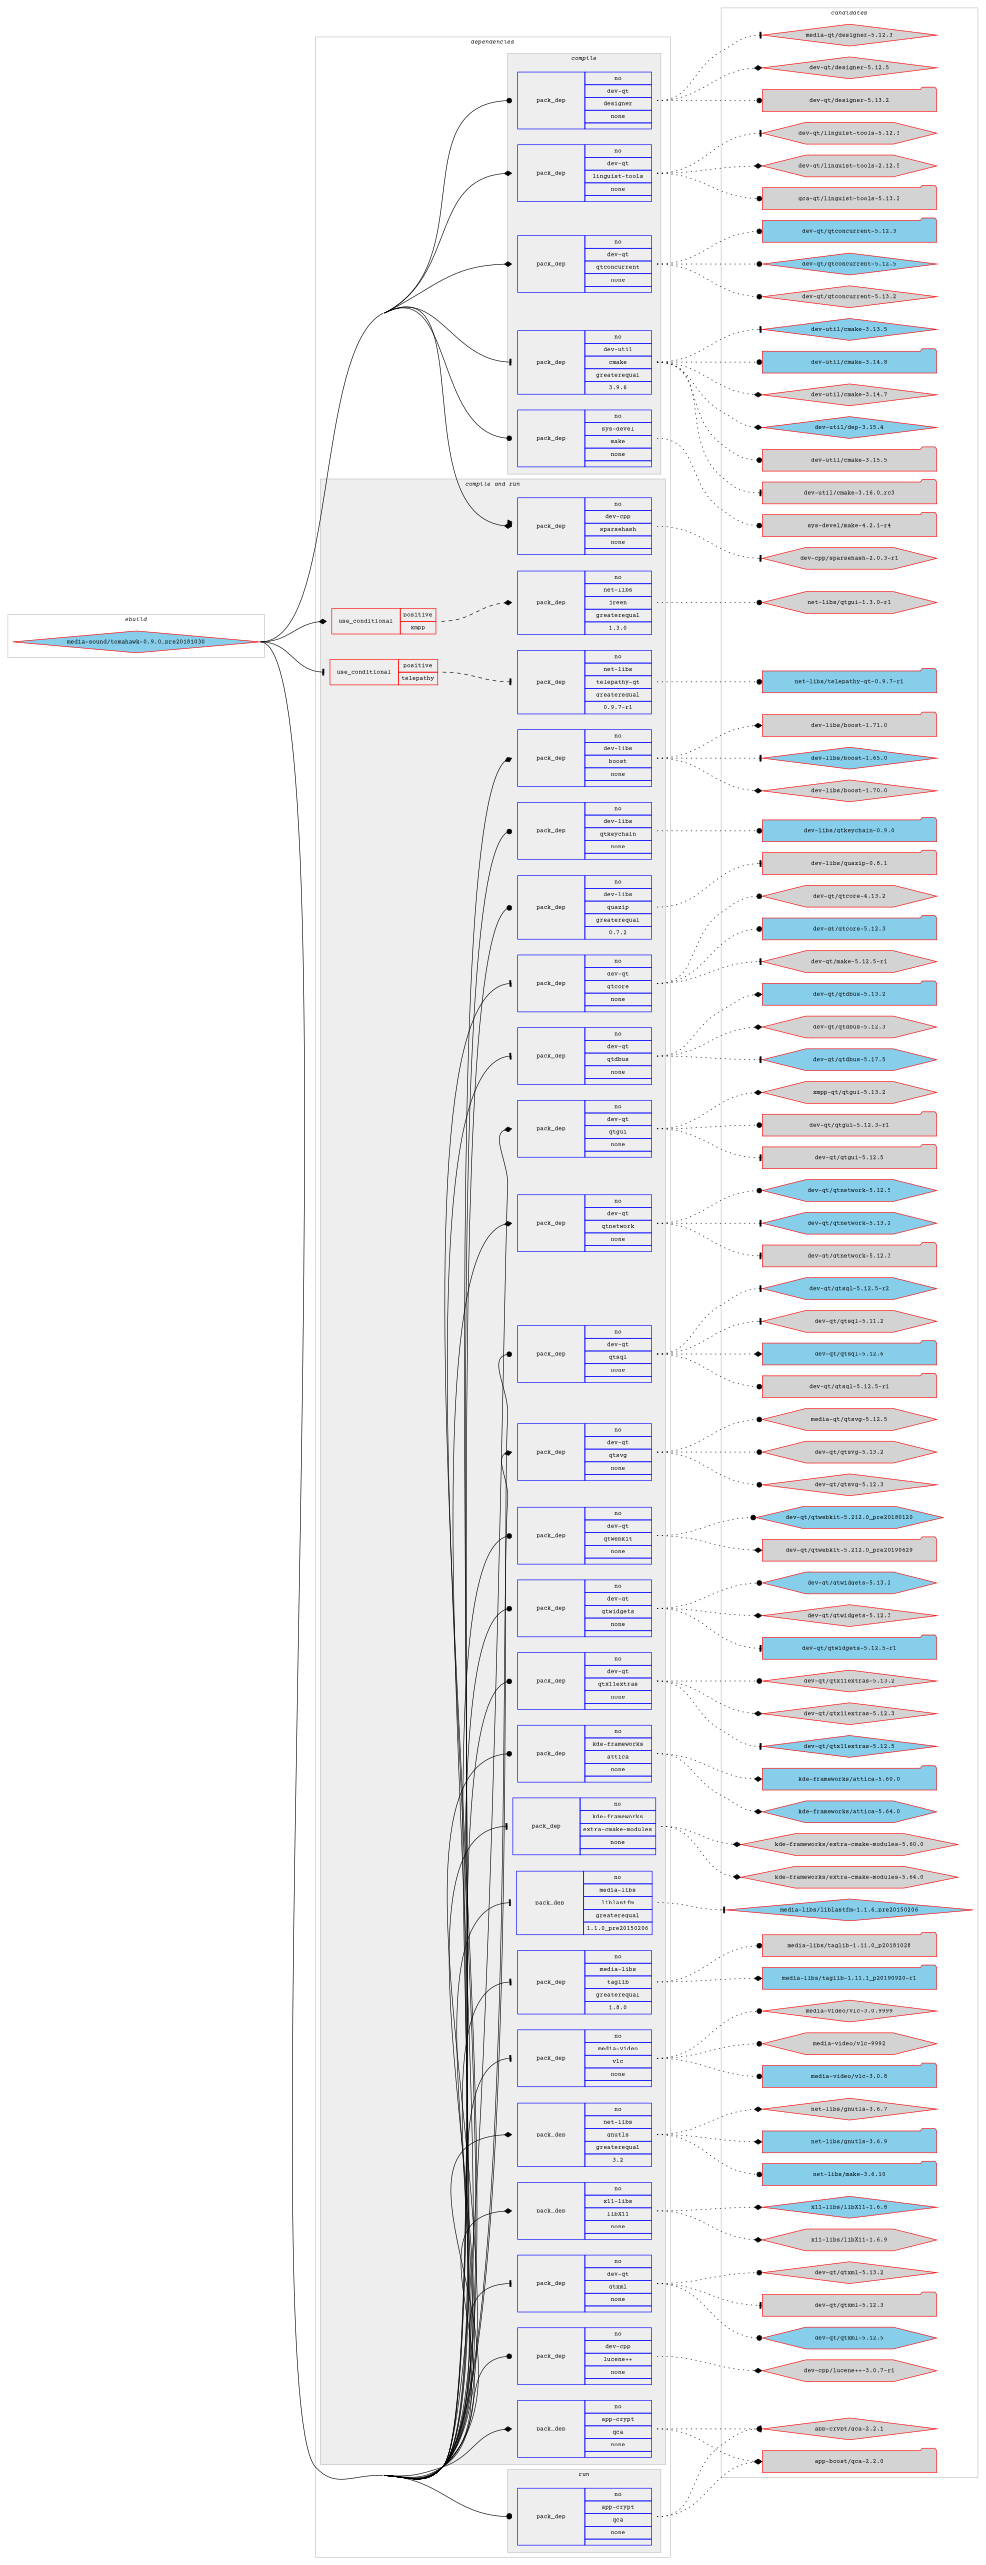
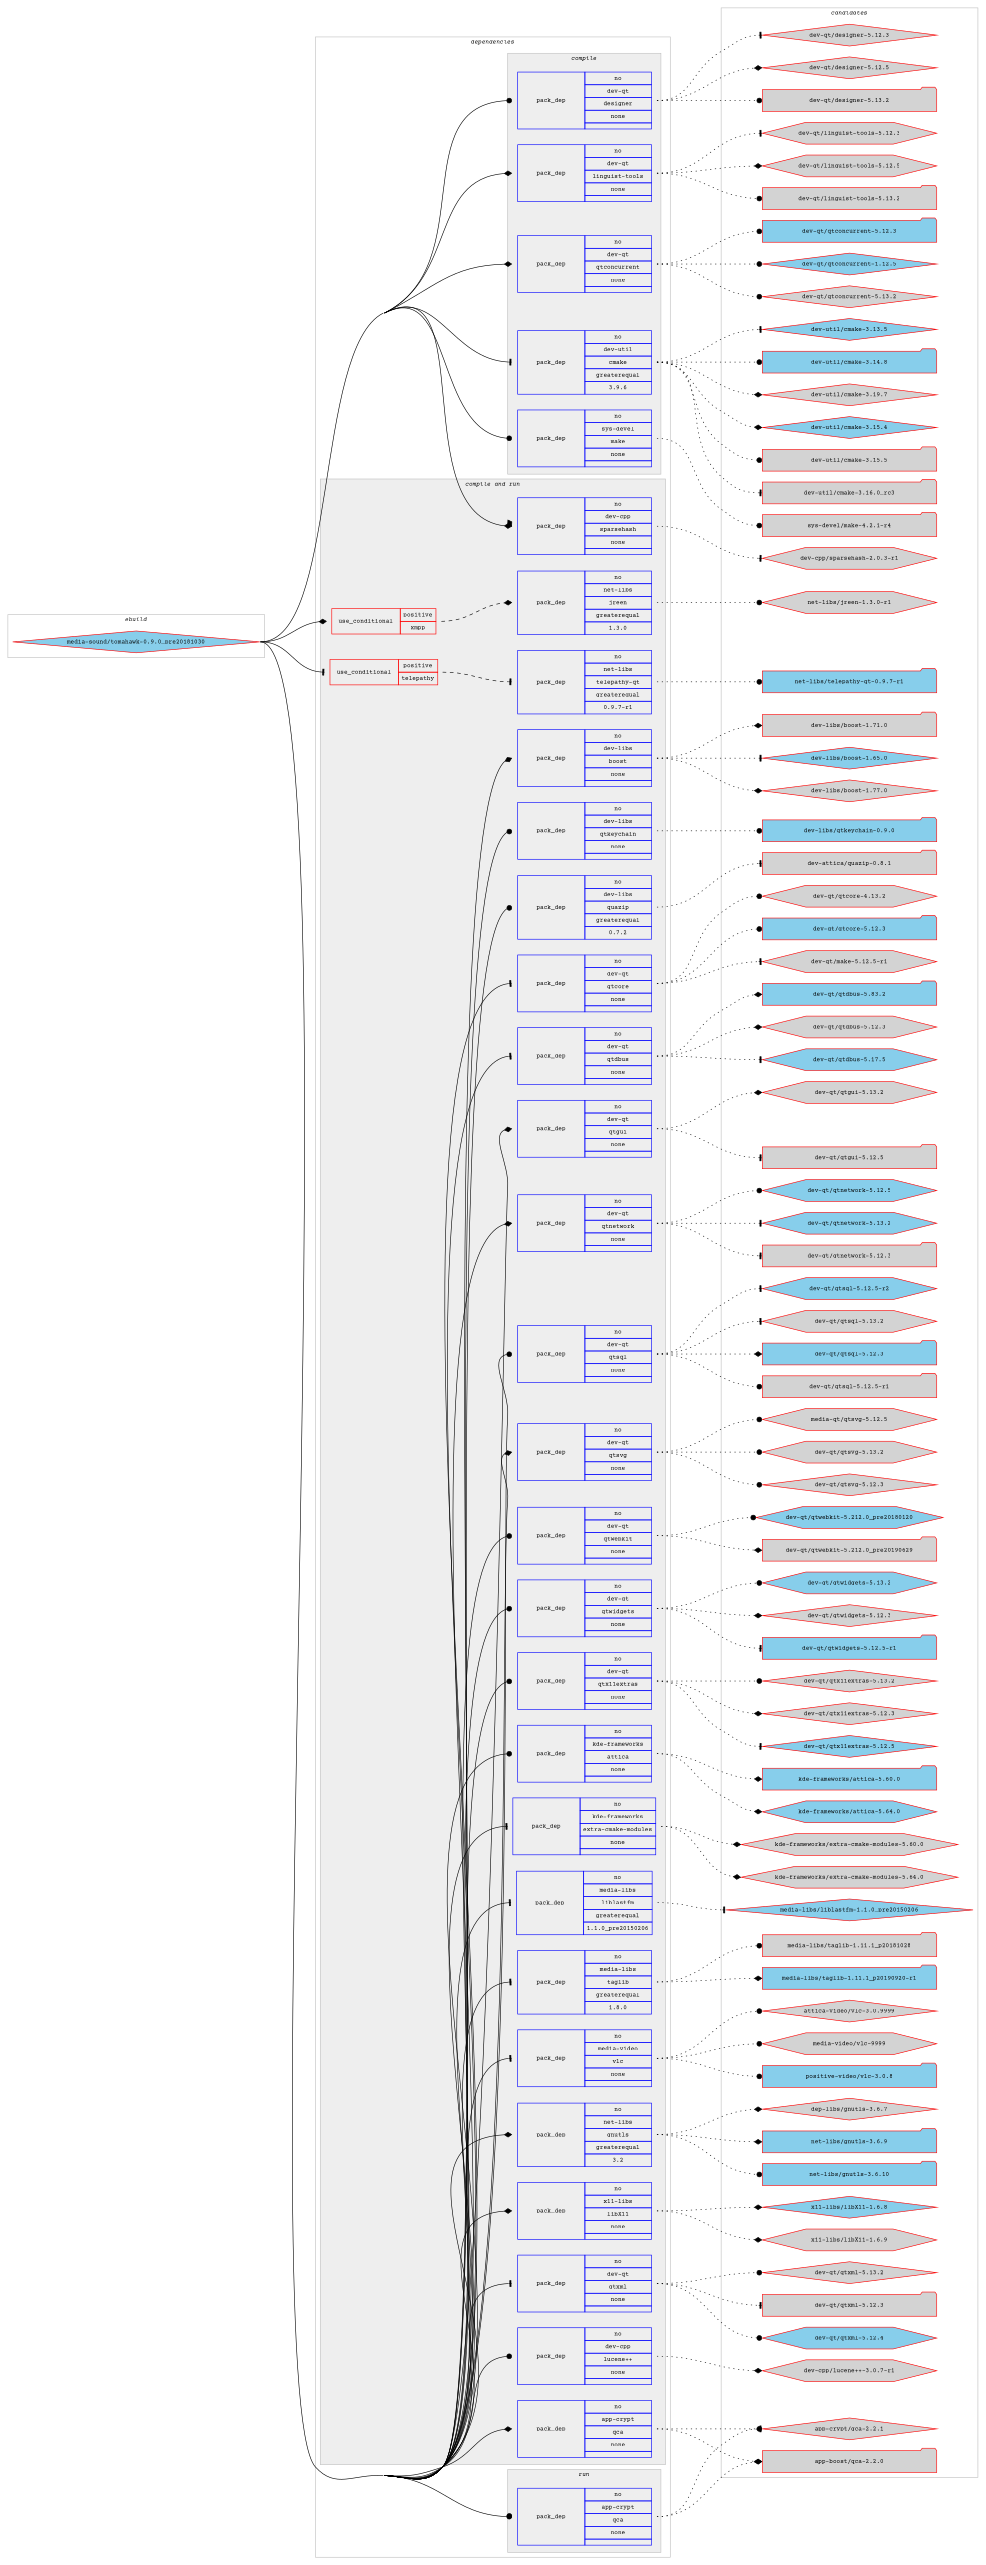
(850, 35) -> (850, 35)
(850, 166) -> (850, 166)
(850, 199) -> (850, 199)
(850, 264) -> (850, 264)
(850, 395) -> (850, 395)
(850, 428) -> (850, 428)
(850, 603) -> (850, 603)
(850, 791) -> (850, 791)
(850, 864) -> (850, 864)
(850, 994) -> (850, 994)
(850, 1092) -> (850, 1092)
(850, 1125) -> none
(850, 1321) -> (850, 1321)
(850, 1354) -> (850, 1354)
(850, 1910) -> (850, 1910)
(850, 1946) -> (850, 1946)
(850, 2011) -> (850, 2011)
(850, 2044) -> (850, 2044)
(850, 2076) -> (850, 2076)
(850, 2109) -> (850, 2109)
(850, 2175) -> (850, 2175)
(850, 2338) -> (850, 2338)
